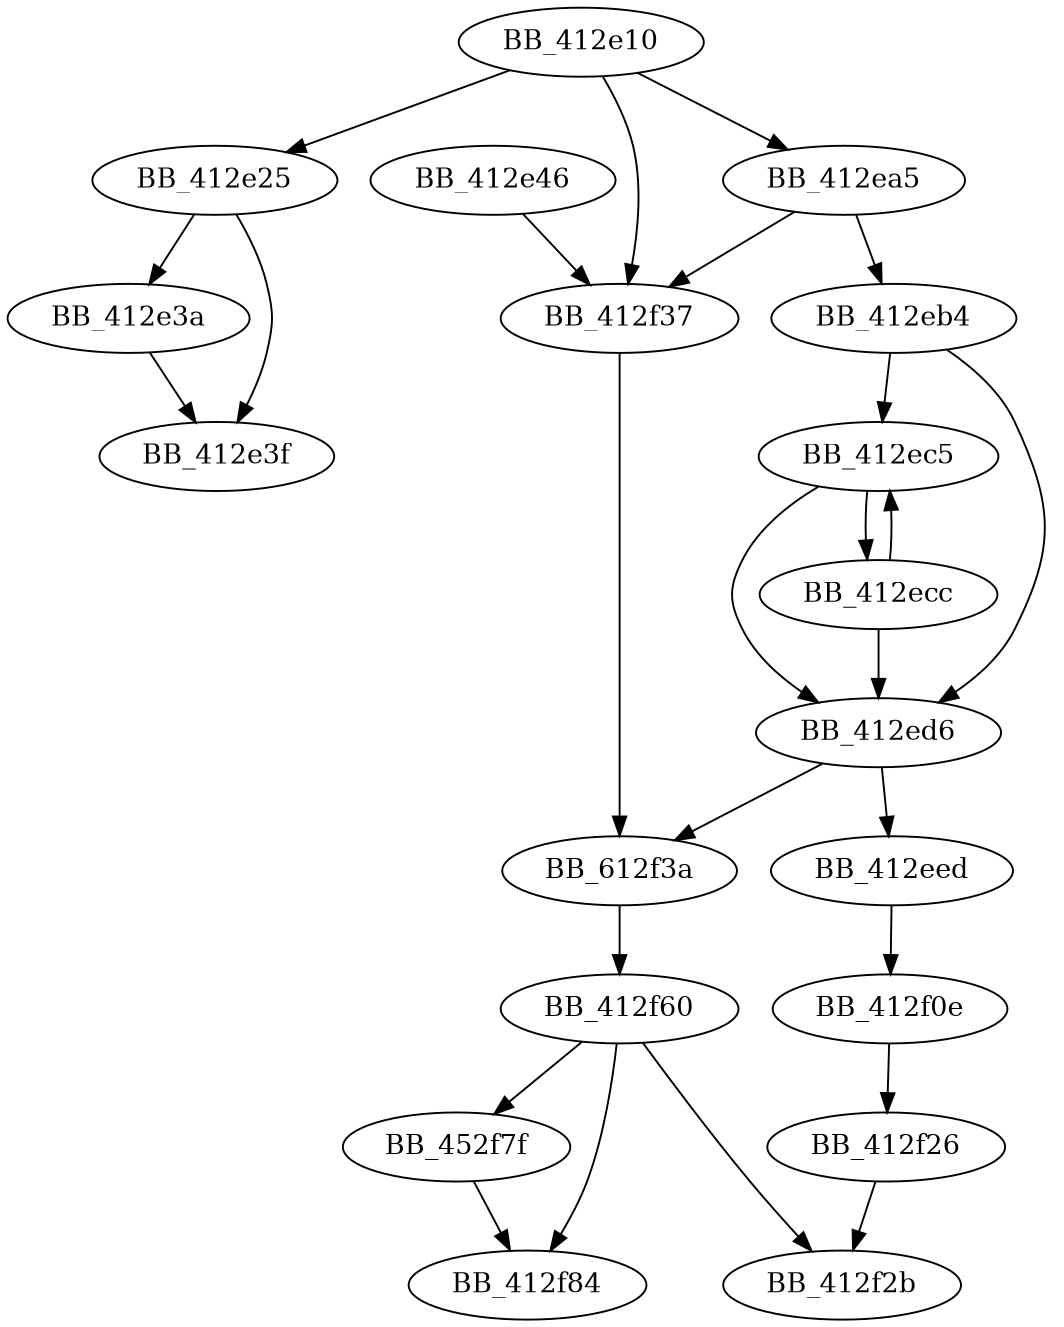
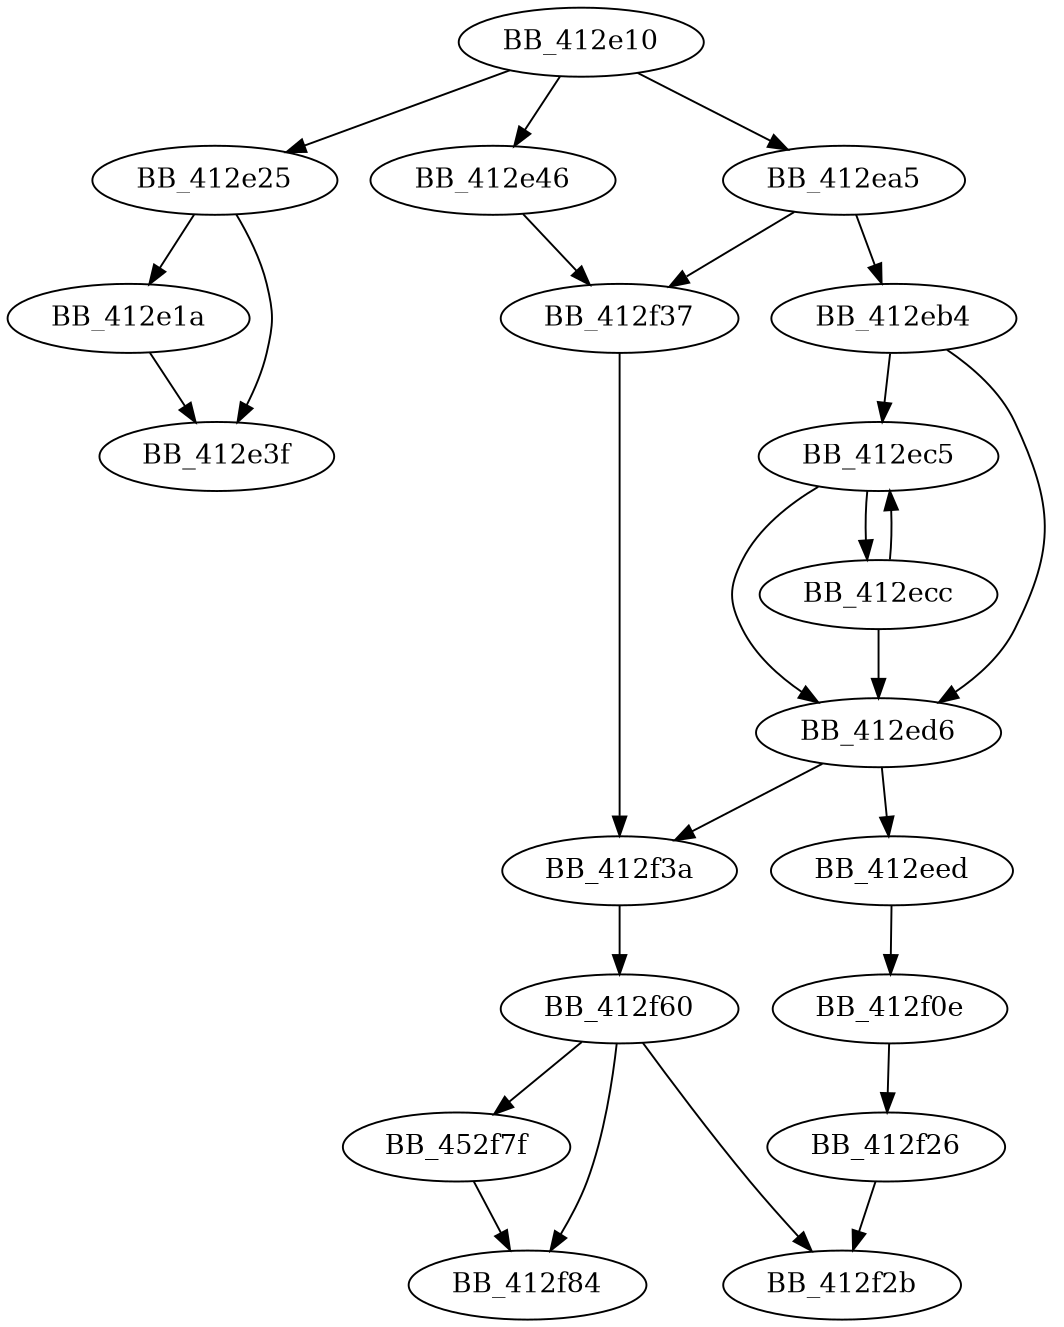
(637, 167) -> (542, 103)
(129, 318) -> (129, 318)
(620, 871) -> (620, 871)
